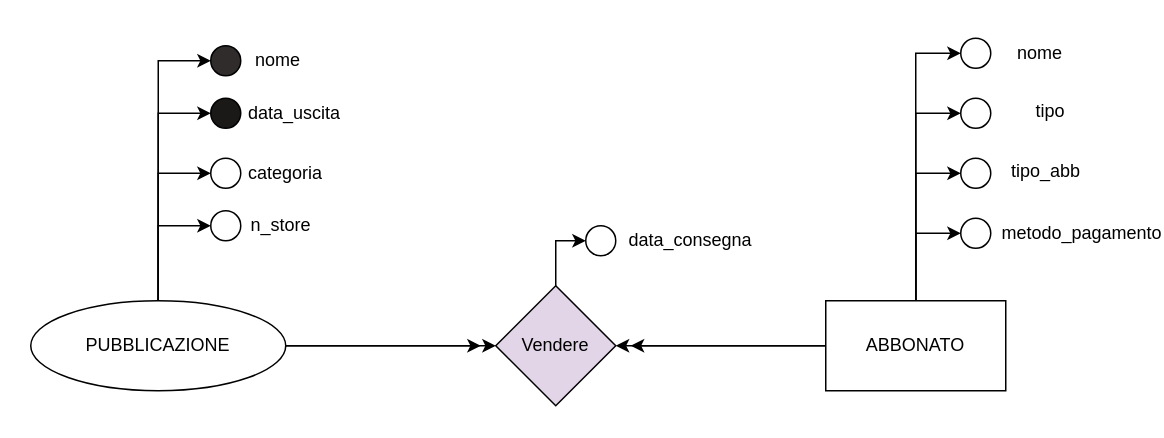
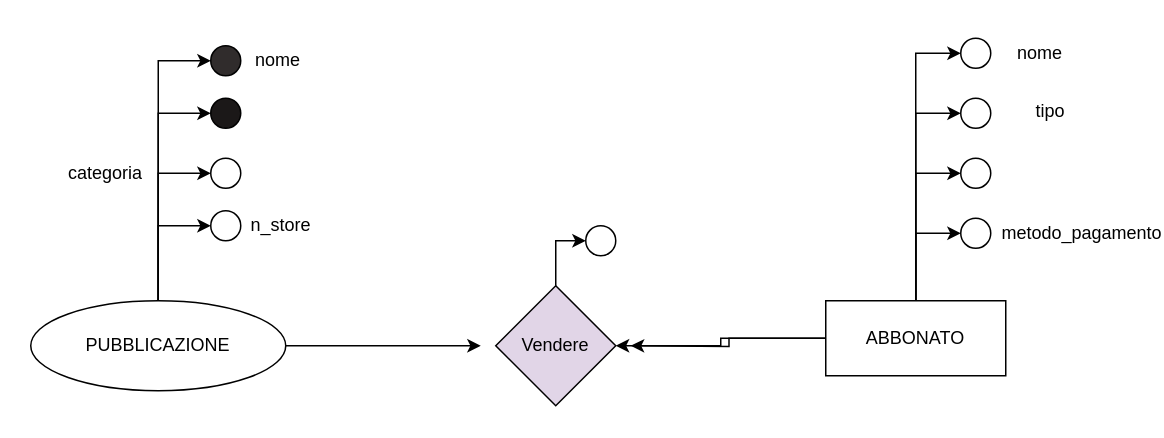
(295, 113) -> none
(1046, 172) -> none
(286, 173) -> (106, 173)
(691, 241) -> none
(482, 346) -> none
(916, 346) -> (916, 338)
